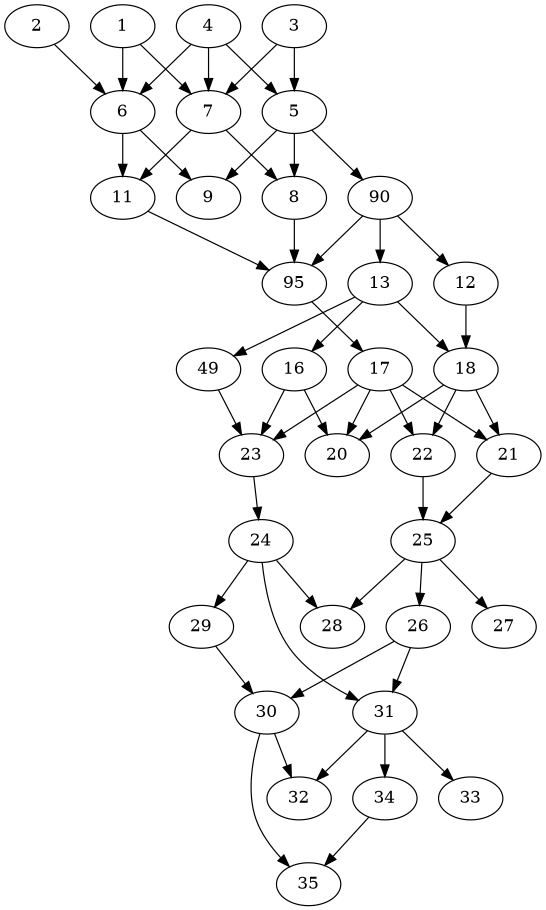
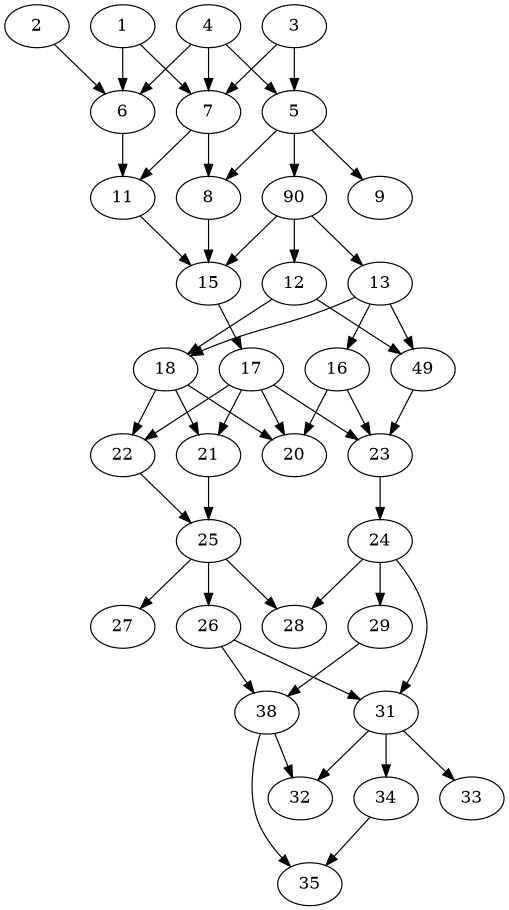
(160, 150) -> none
(294, 284) -> (209, 284)
none -> (352, 322)
(267, 713) -> (267, 713)
